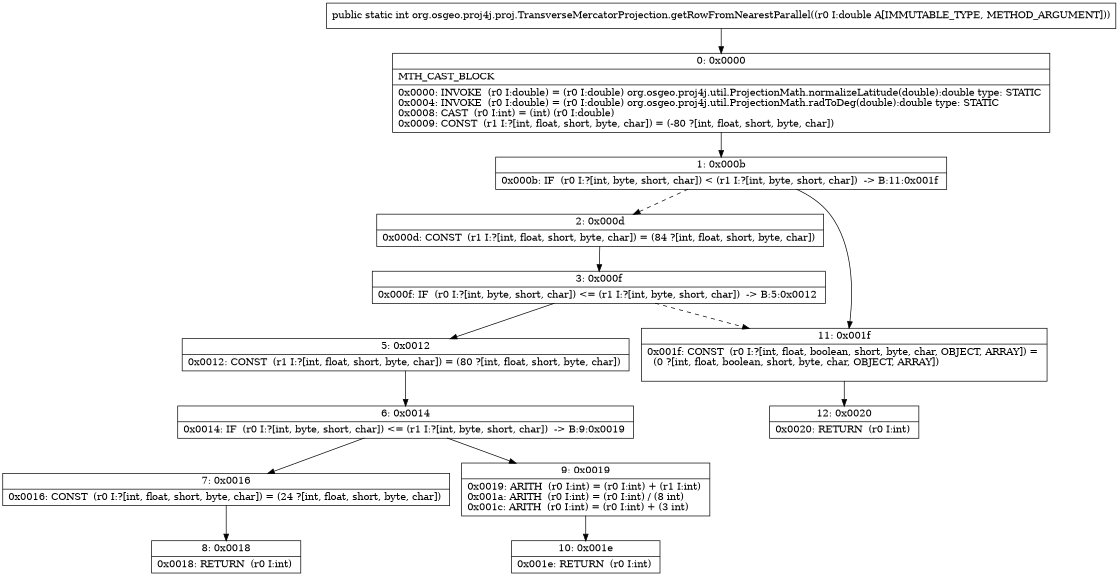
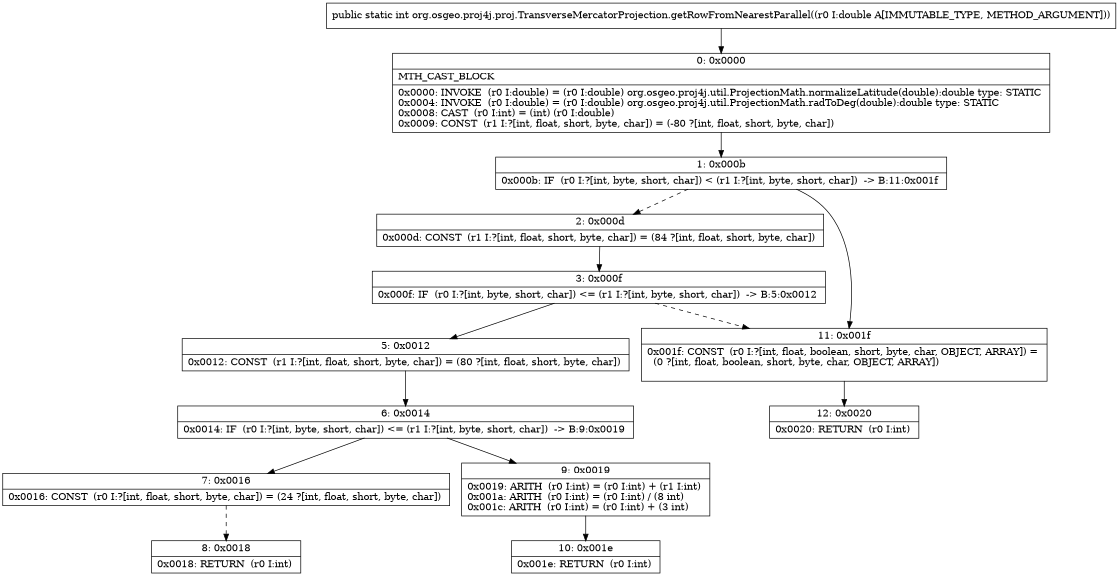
(226, 520) -> (226, 520)
